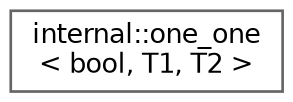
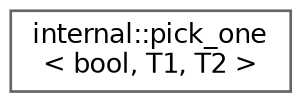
(147, 51) -> (151, 51)
